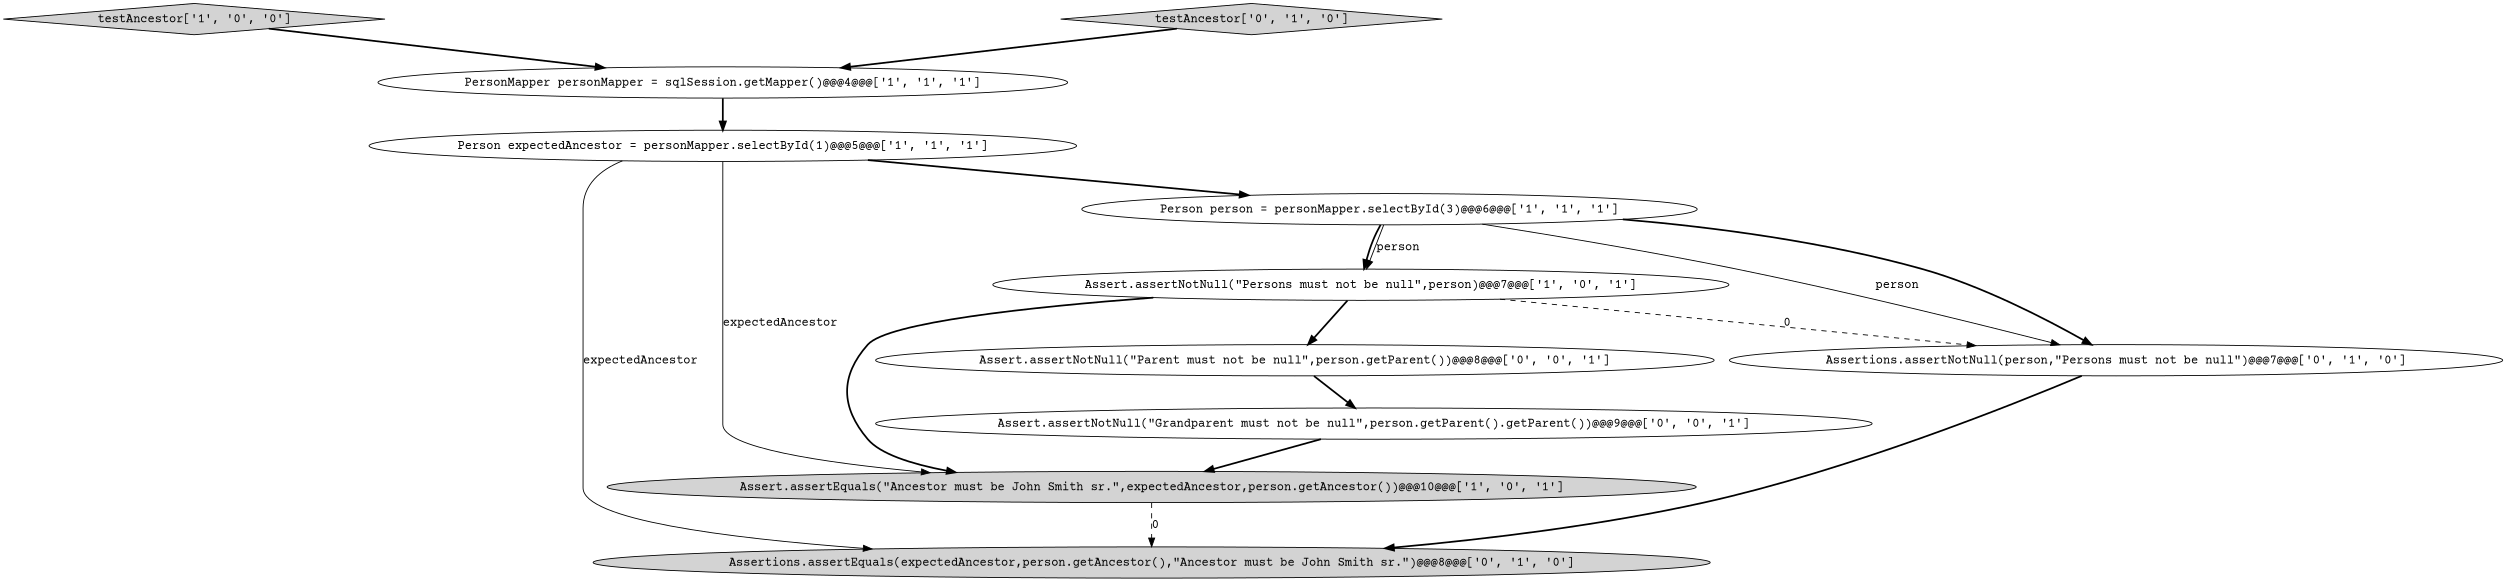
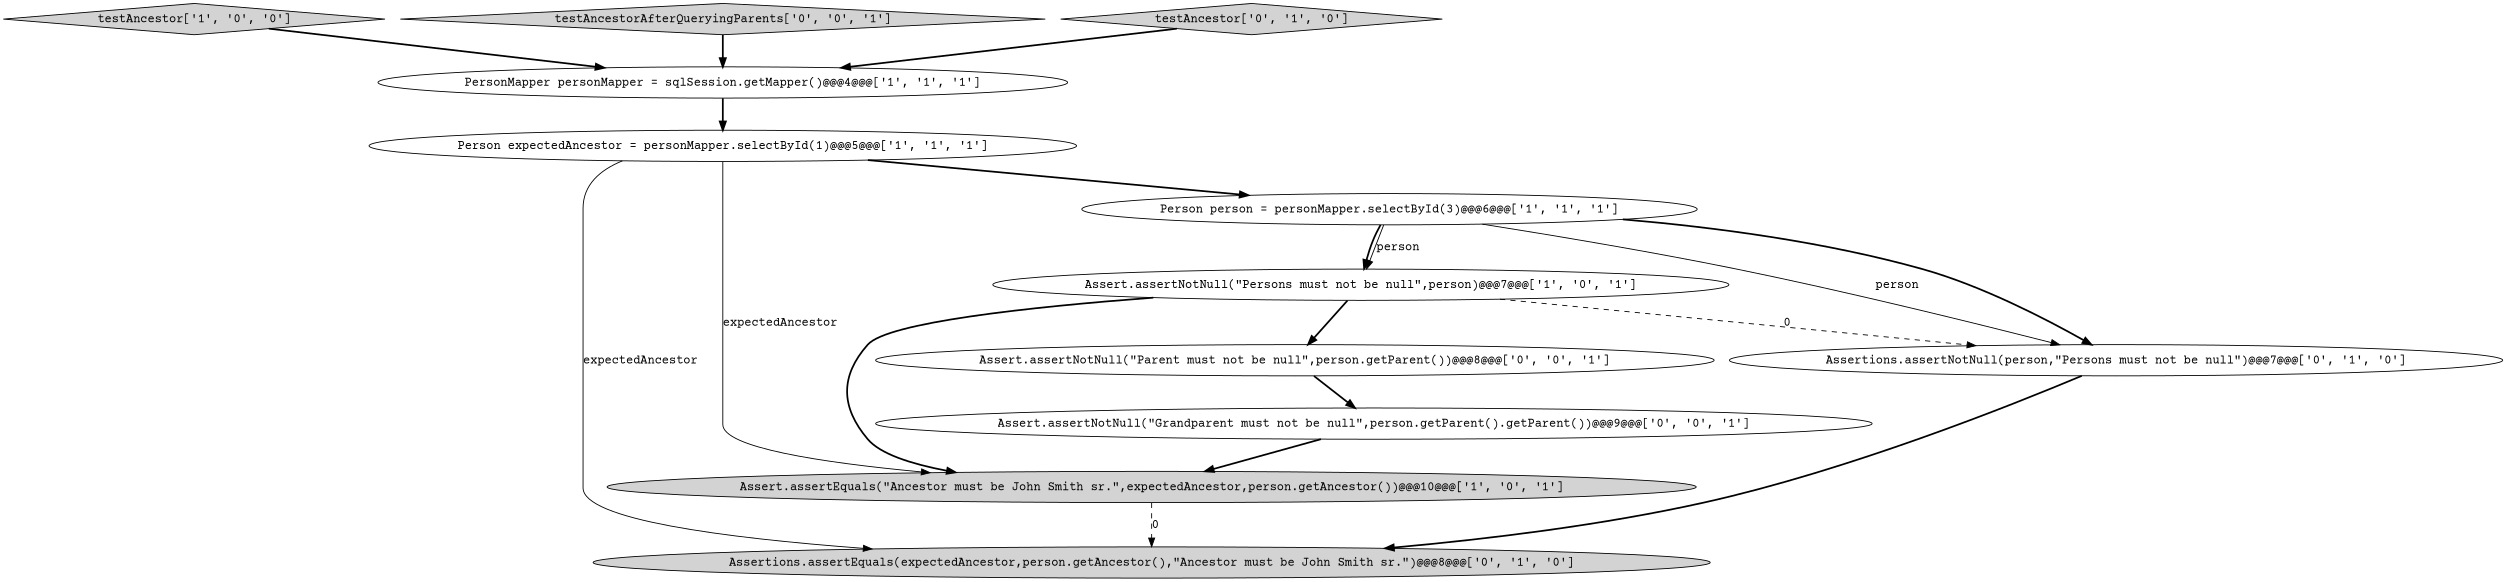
none -> (723, 19)
